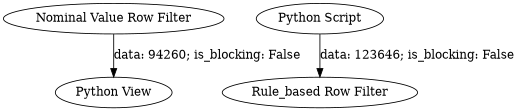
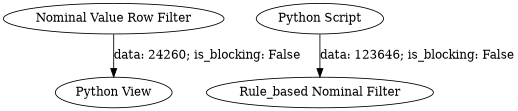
(207, 56) -> (207, 56)
(320, 92) -> (320, 92)
